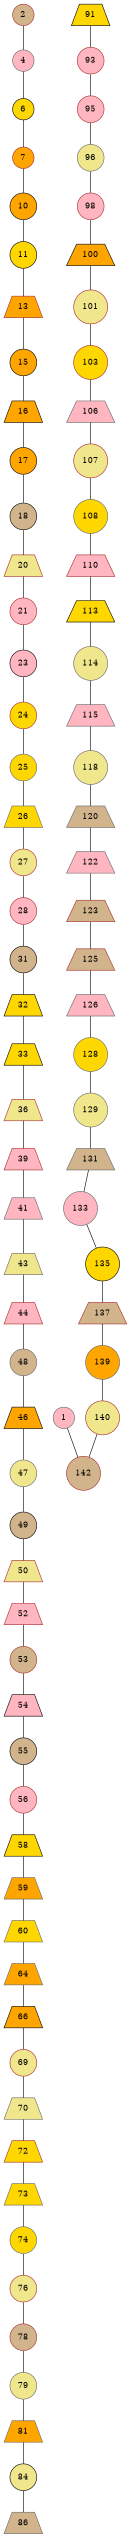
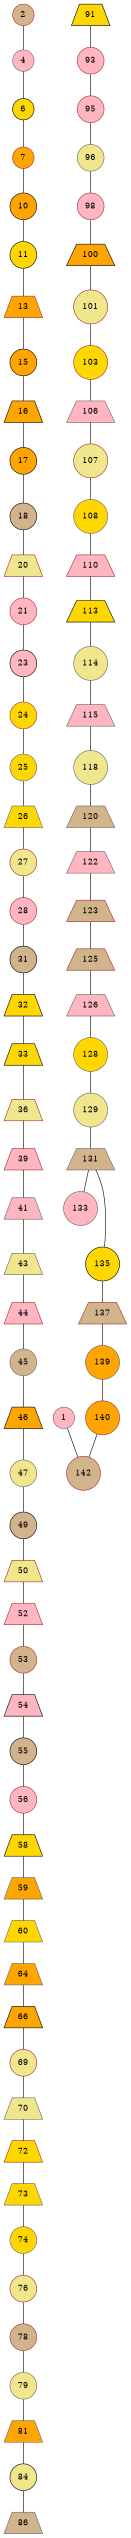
(92, 1236) -> (105, 1208)
(23, 1362) -> (23, 1362)
(103, 1418) -> (103, 1418)
